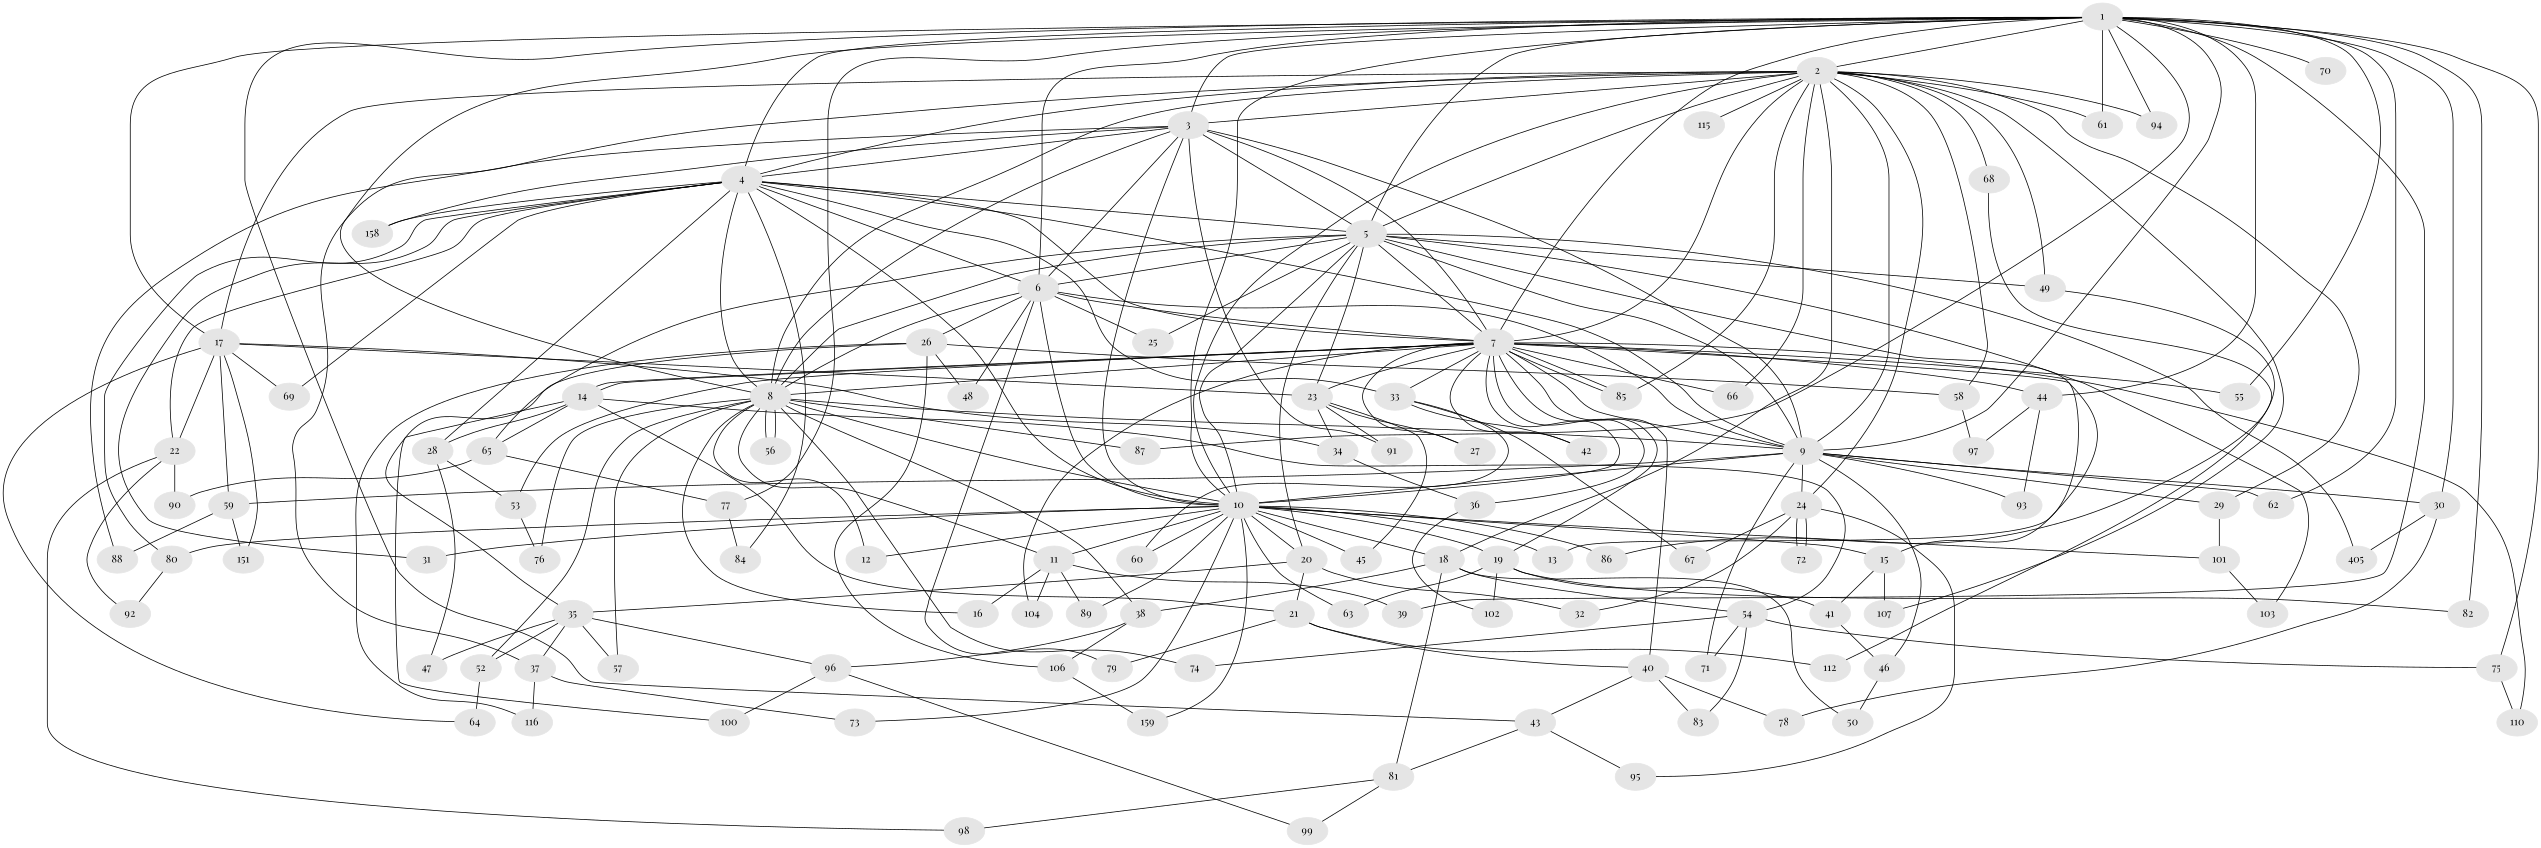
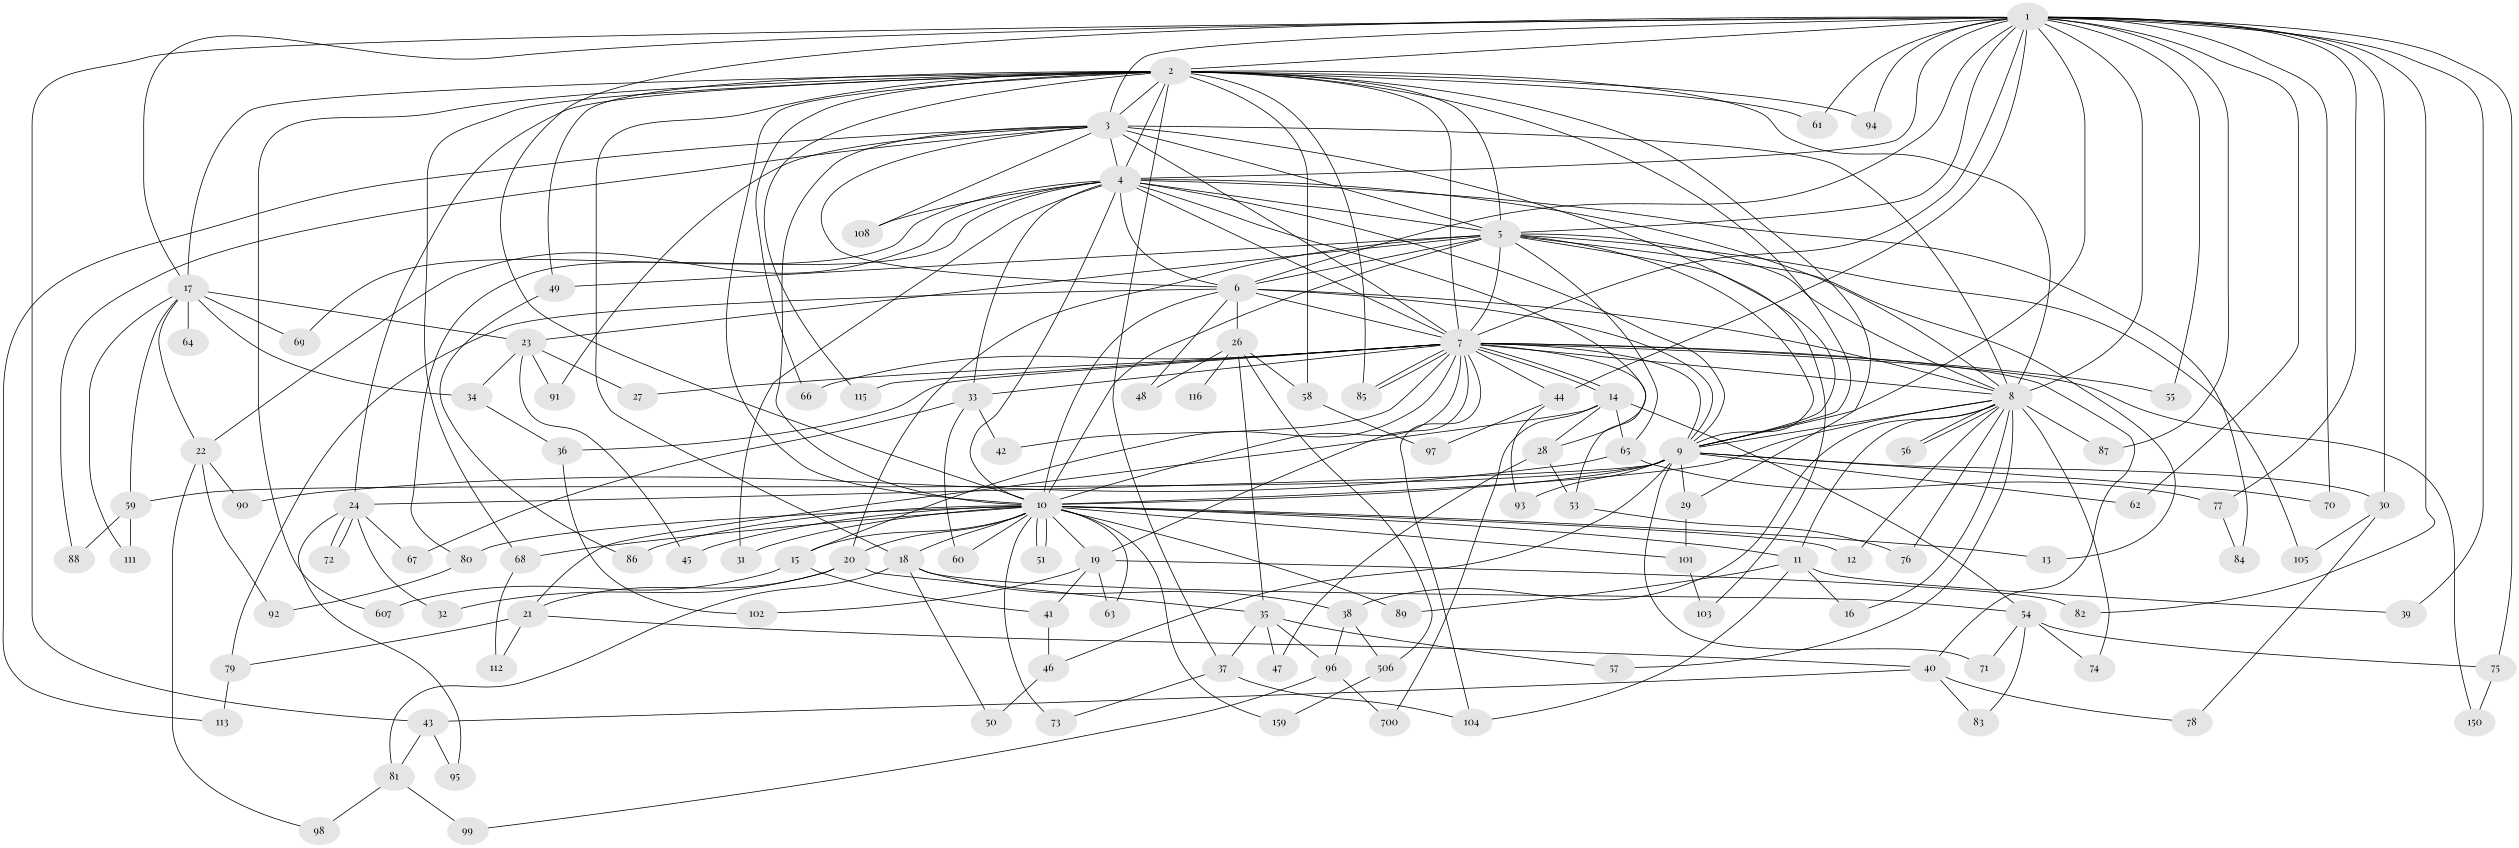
(372, 234) -> (862, 234)
(1153, 342) -> none
(1408, 364) -> (1158, 363)
none -> (2021, 475)
none -> (660, 540)
(243, 560) -> (130, 560)
none -> (1041, 560)
(2357, 560) -> (2301, 560)
(1884, 614) -> (384, 614)
(481, 668) -> none
(1058, 668) -> (1386, 668)
(534, 695) -> (1345, 699)
none -> (222, 722)
(729, 722) -> (1390, 722)
(2517, 722) -> (2475, 722)
